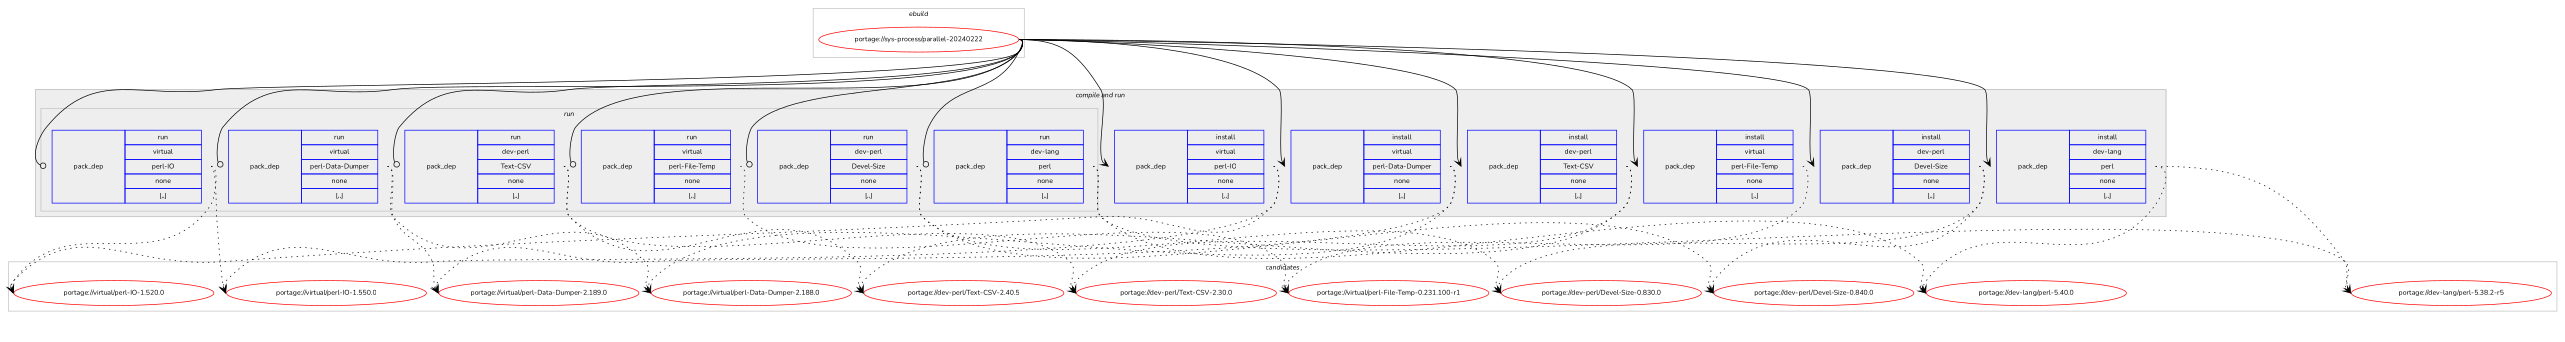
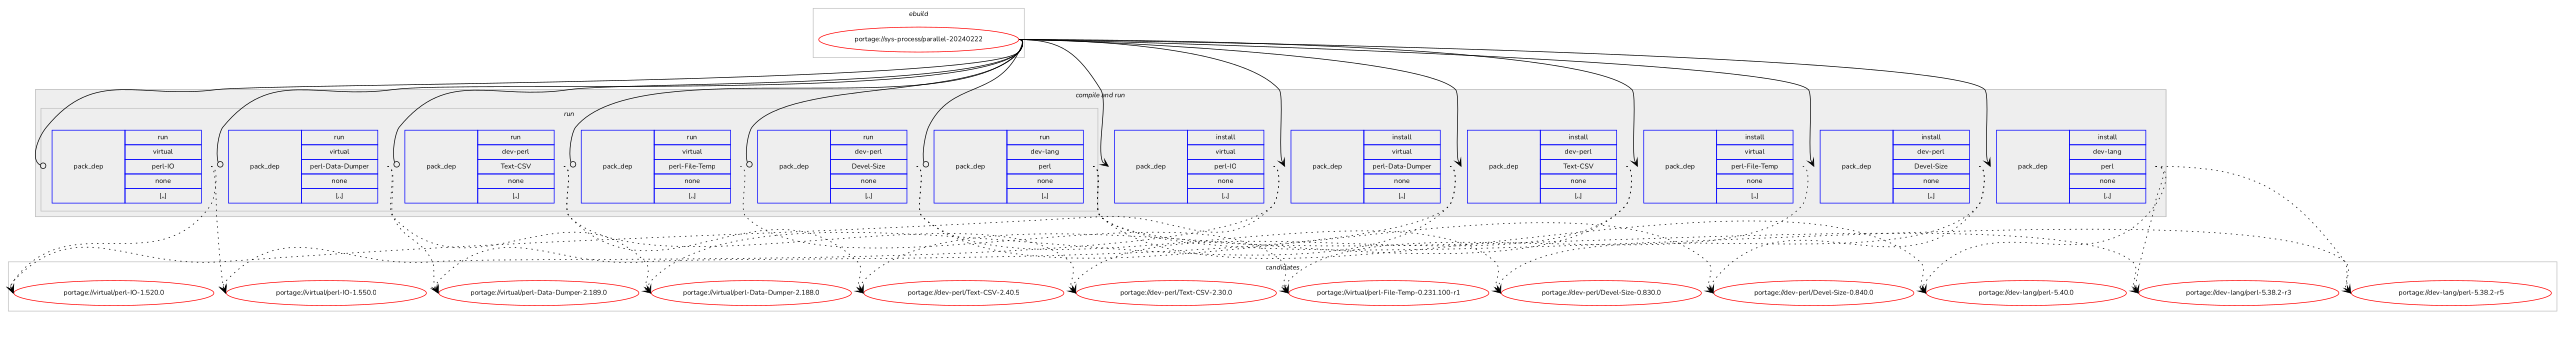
none -> (2239, 293)
